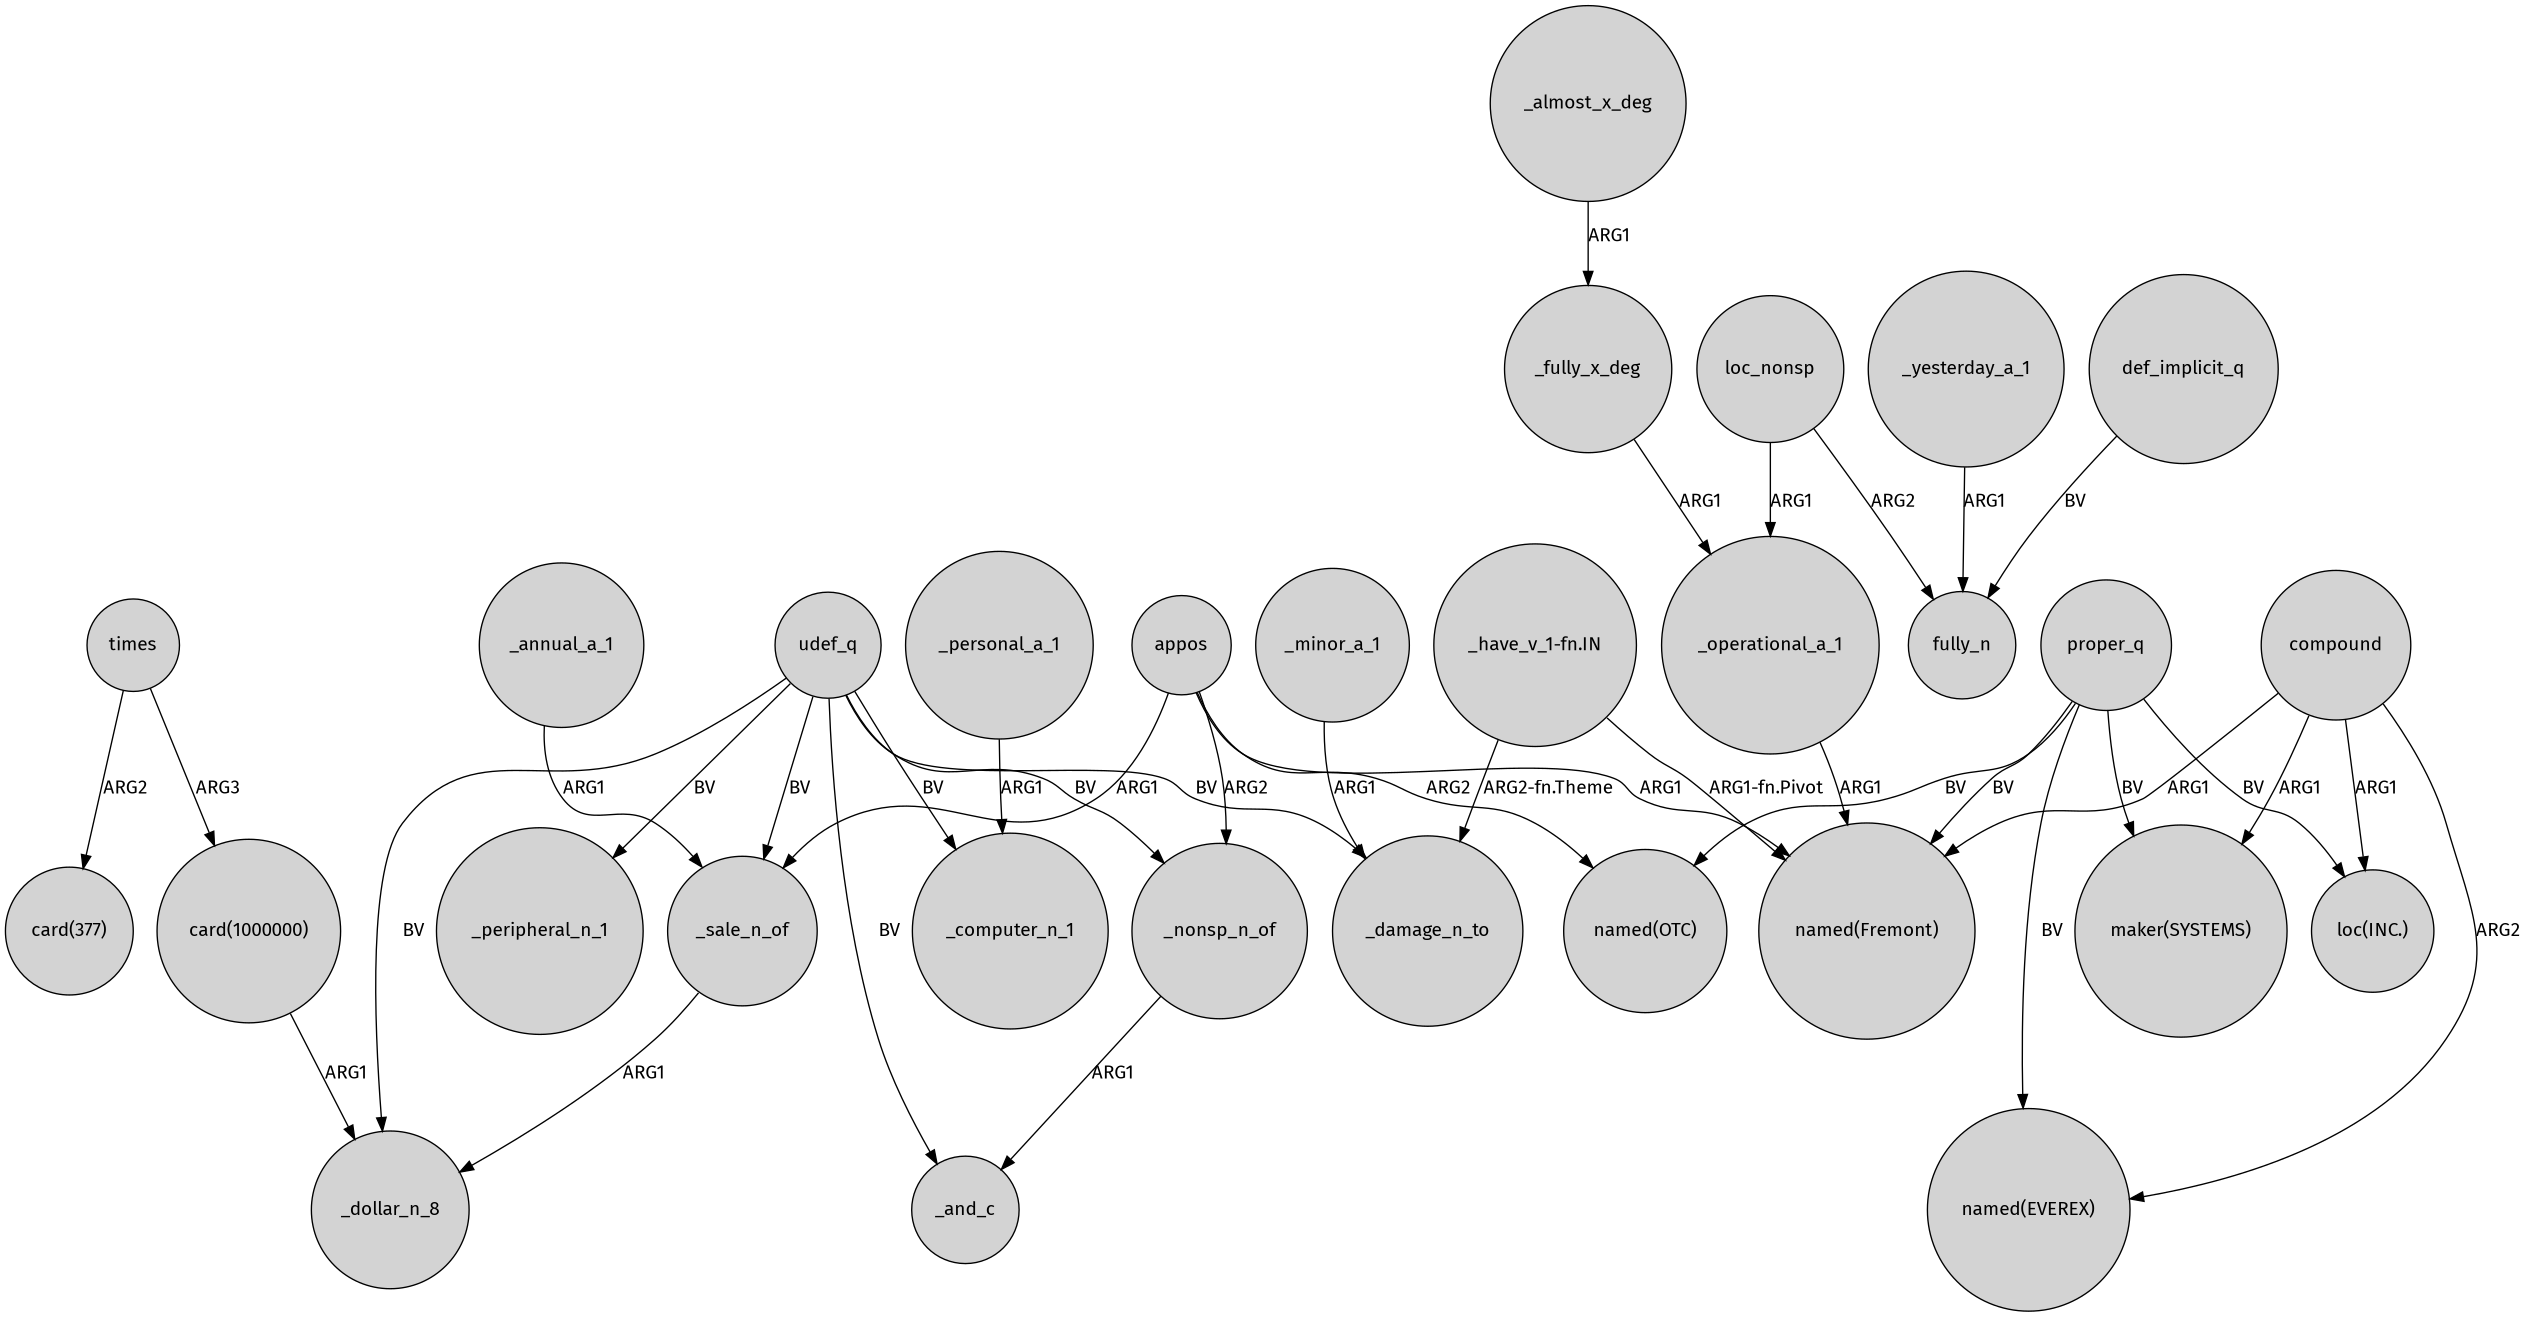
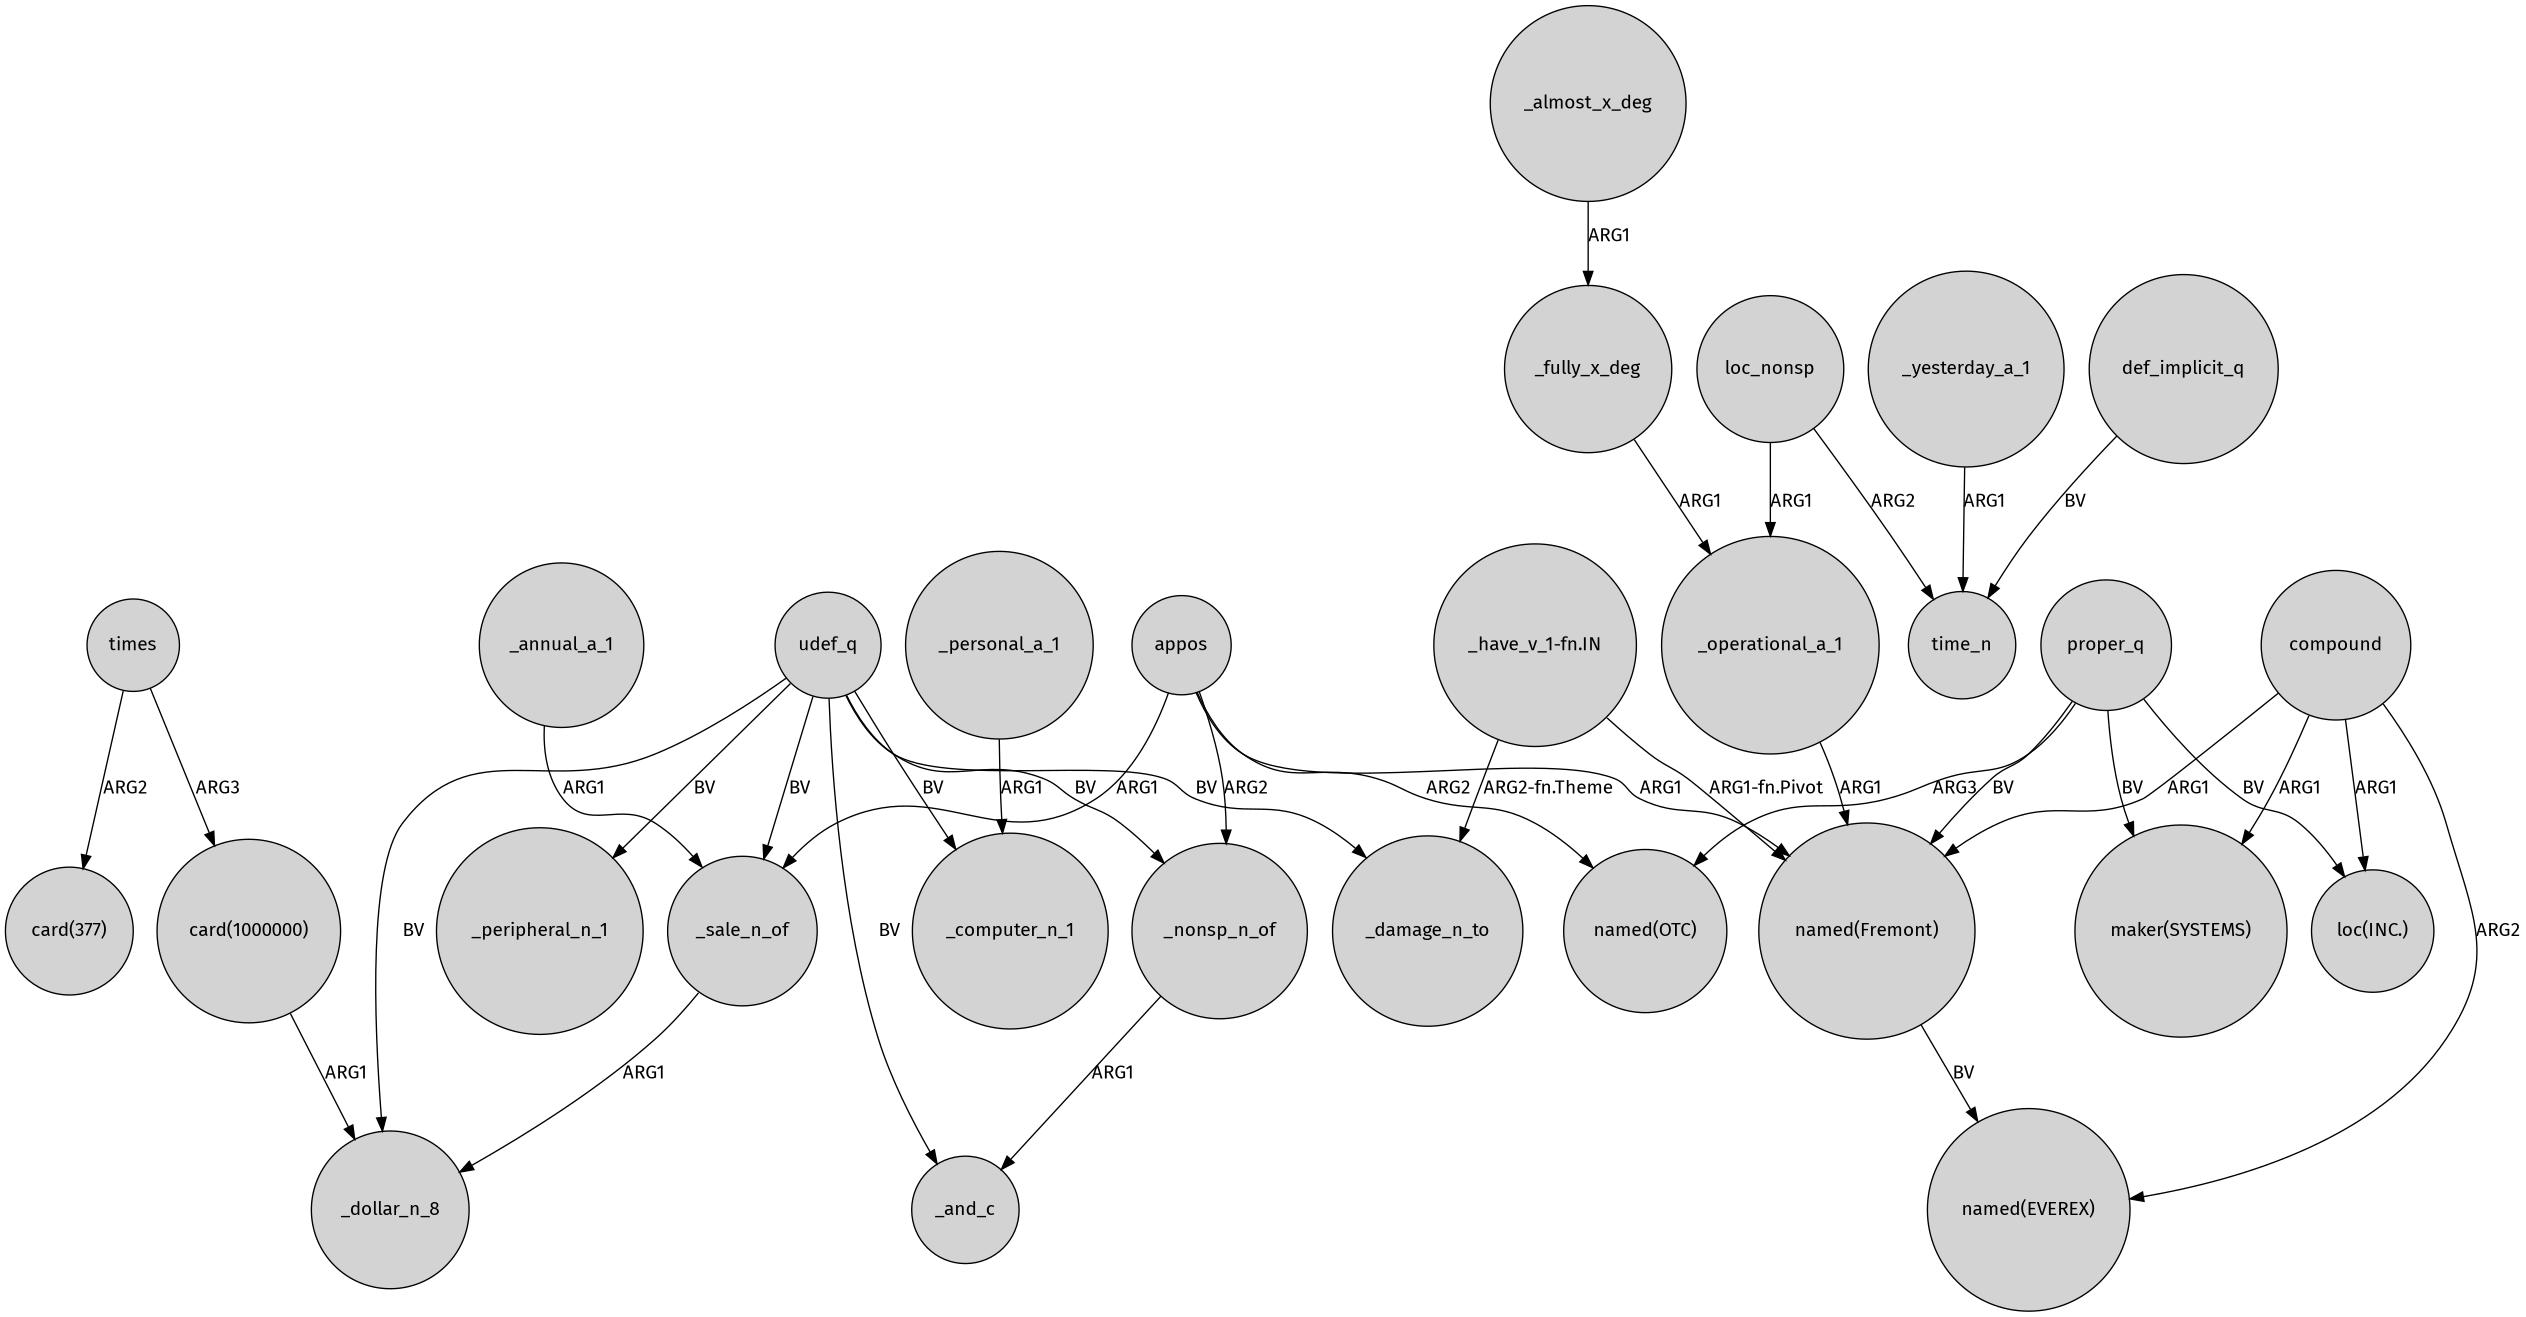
(1333, 645) -> none
(1962, 645) -> (1962, 645)
(1955, 789) -> (1955, 789)
(2030, 896) -> (1946, 1067)
